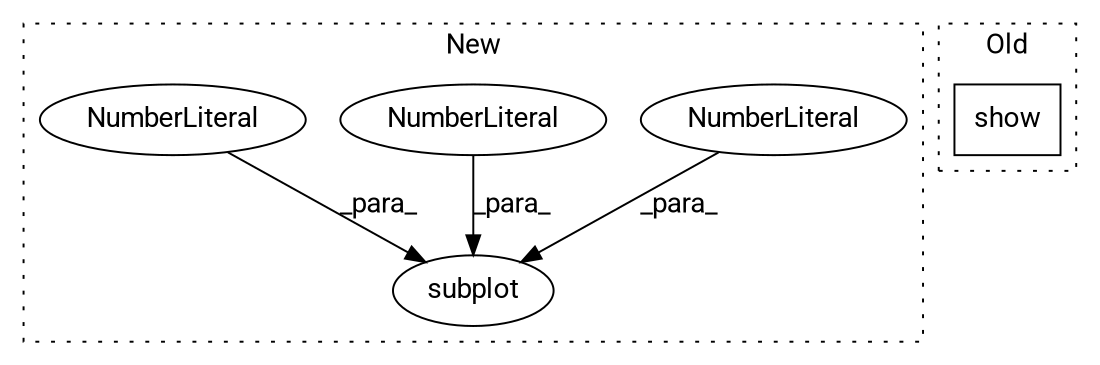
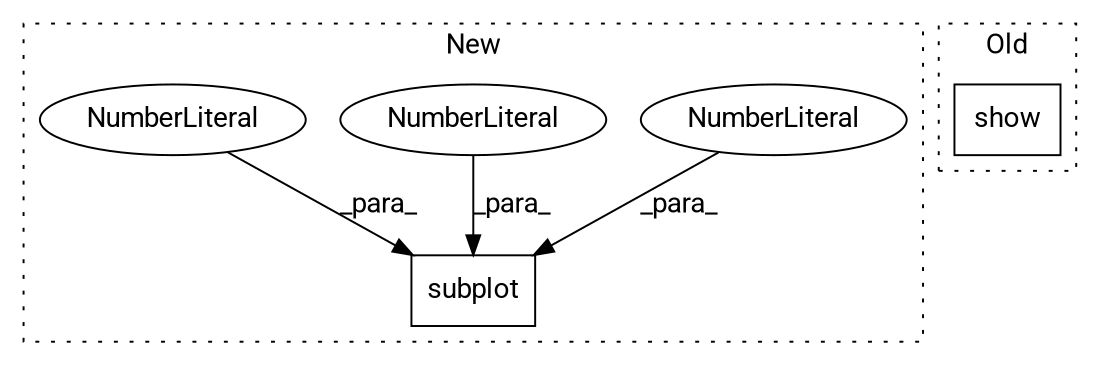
(473, 291) -> (473, 291)
